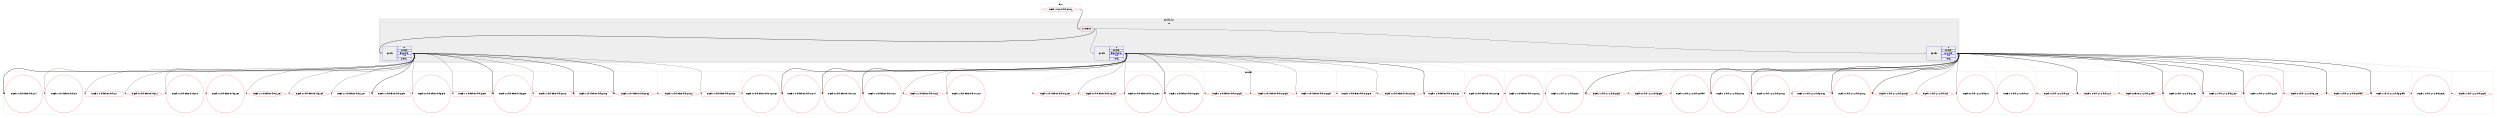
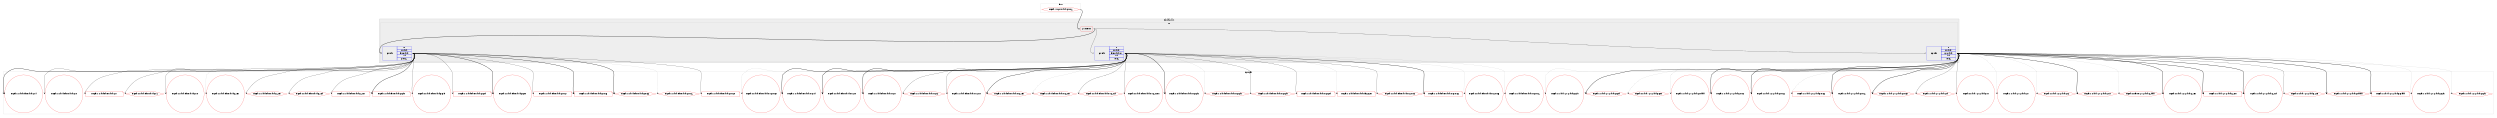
none -> (1009, 94)
(1356, 94) -> (1356, 94)
